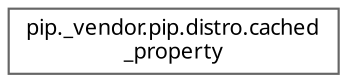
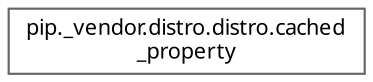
(174, 41) -> (187, 41)
